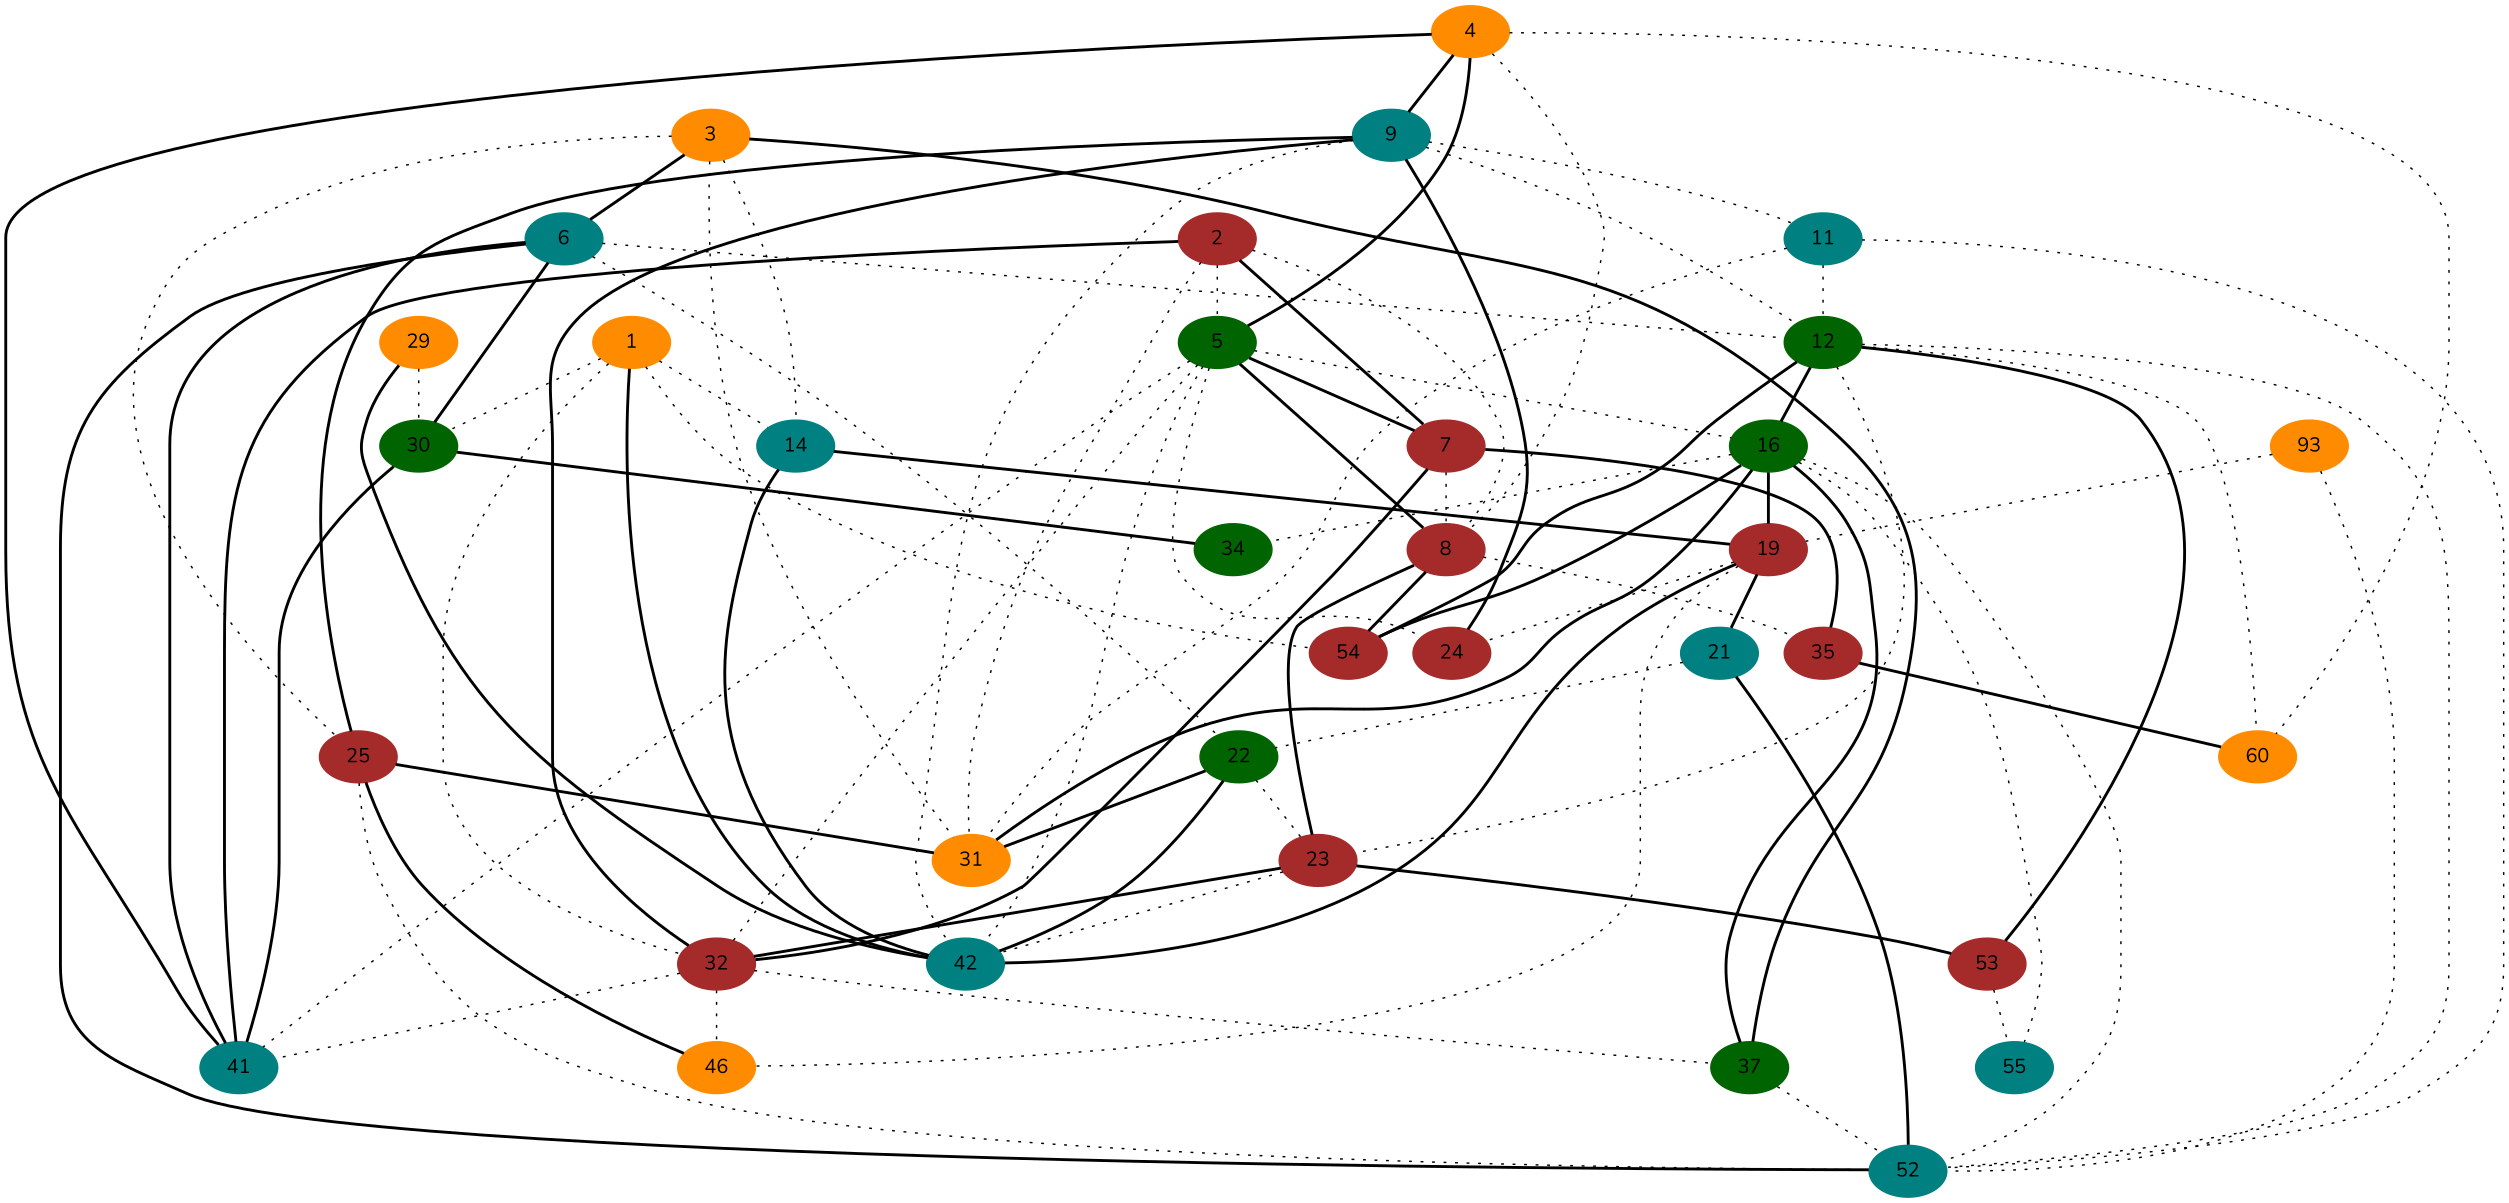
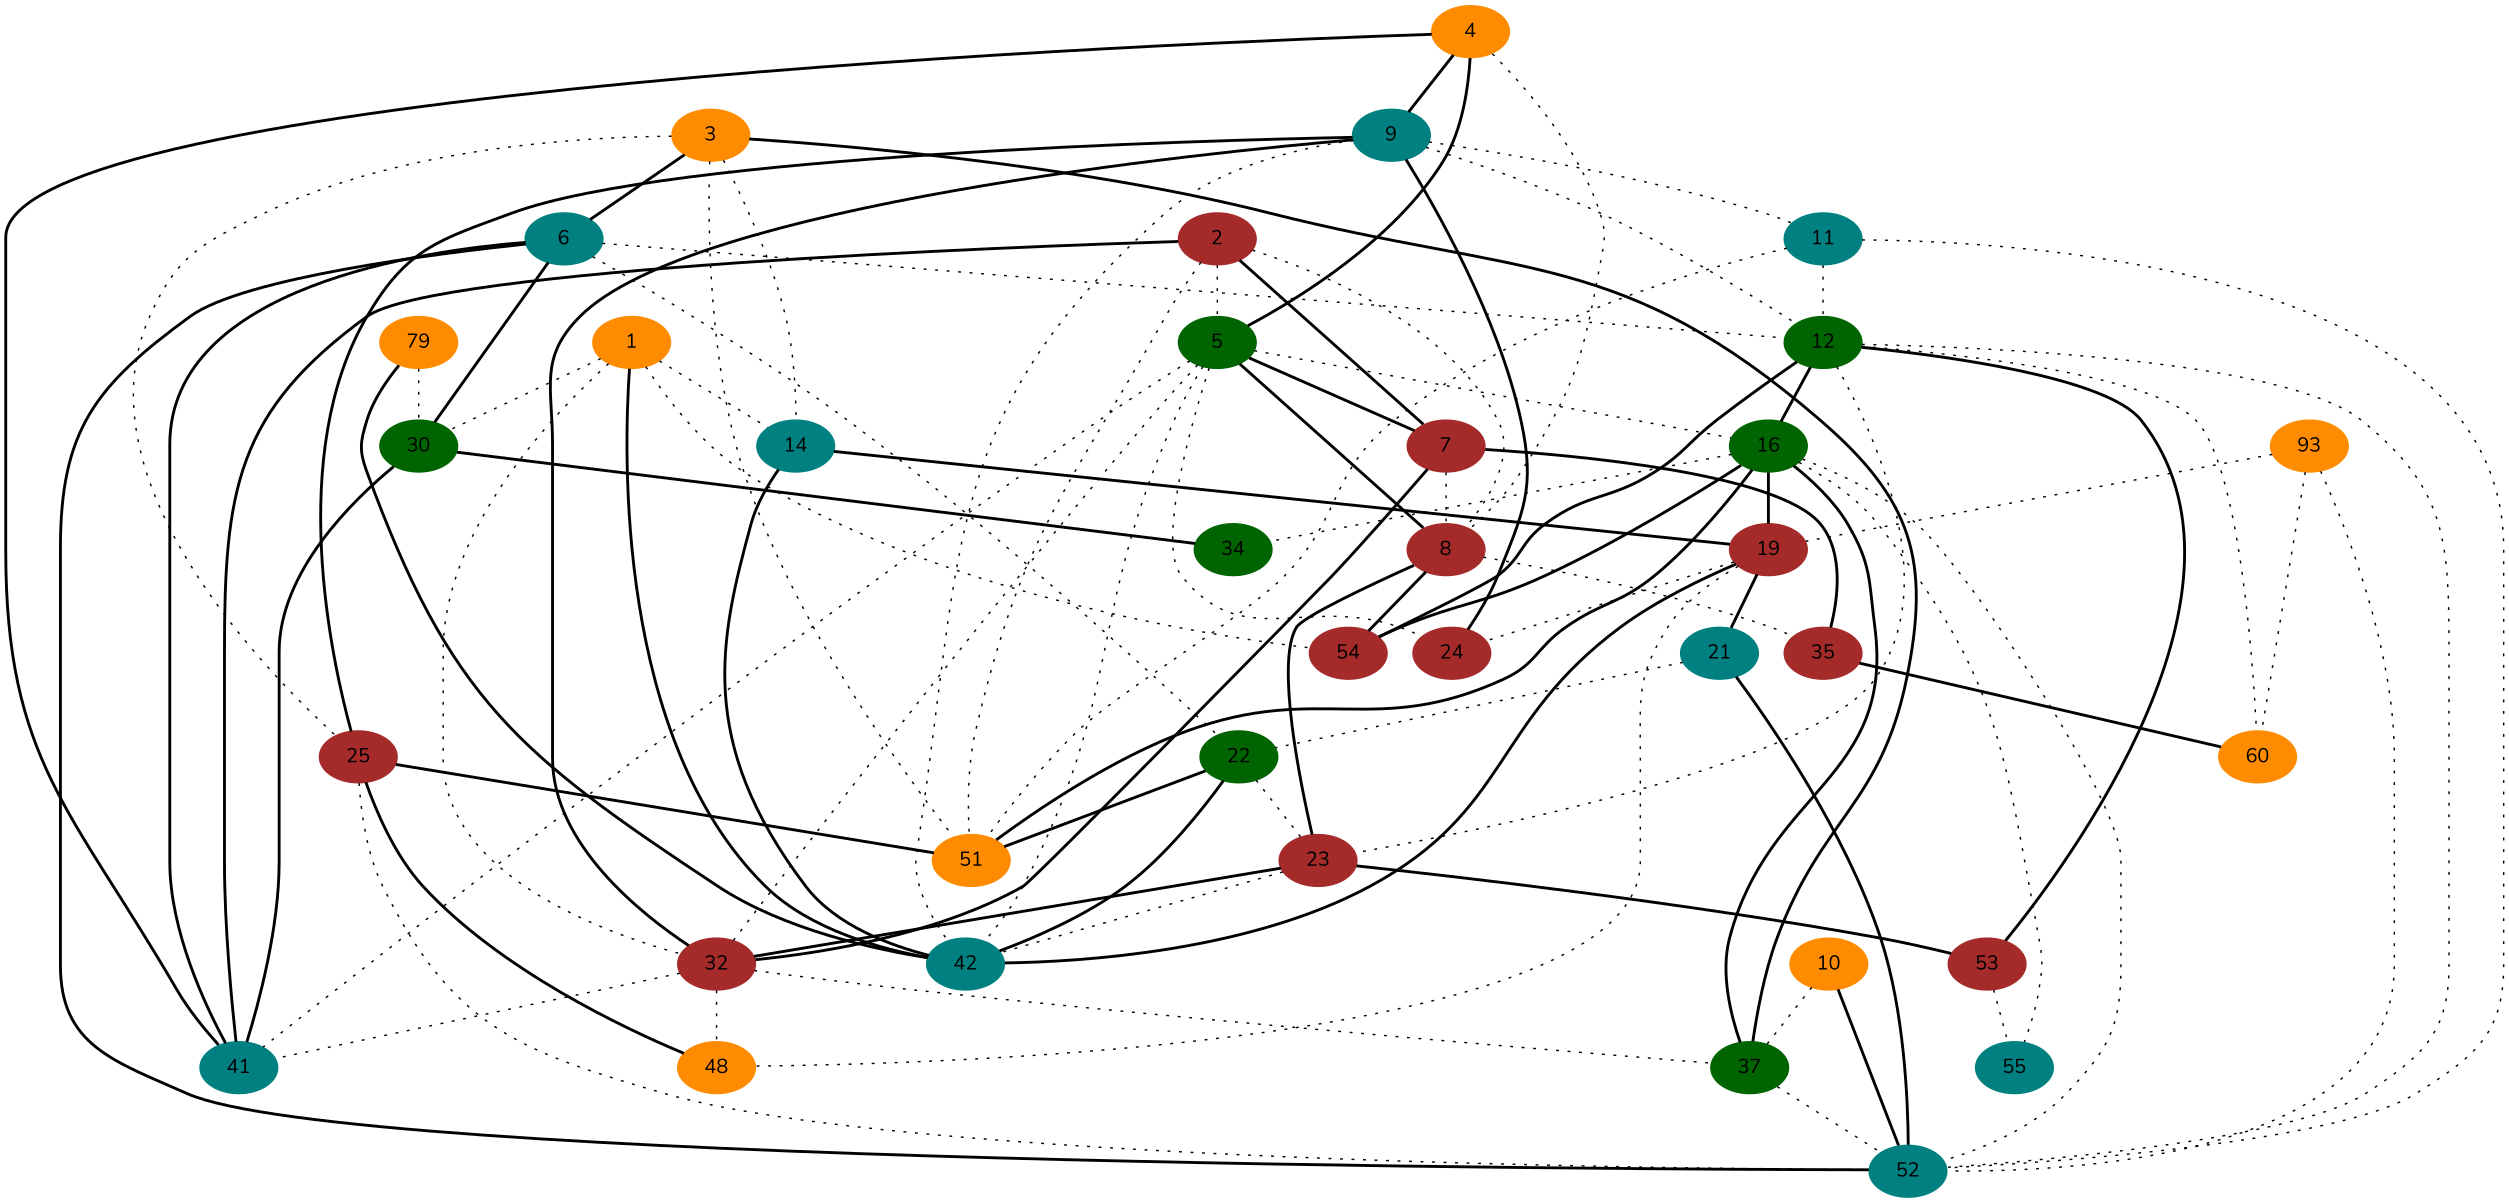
(2274, 108) -> (2284, 602)
(419, 342) -> (419, 342)
(971, 860) -> (971, 860)
none -> (1829, 964)
(717, 1068) -> (717, 1068)
